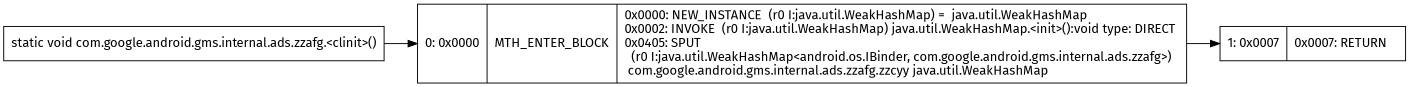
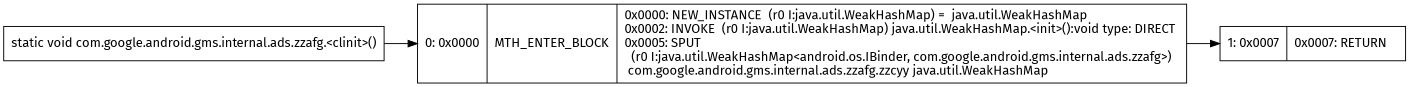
(667, 43) -> (667, 43)
